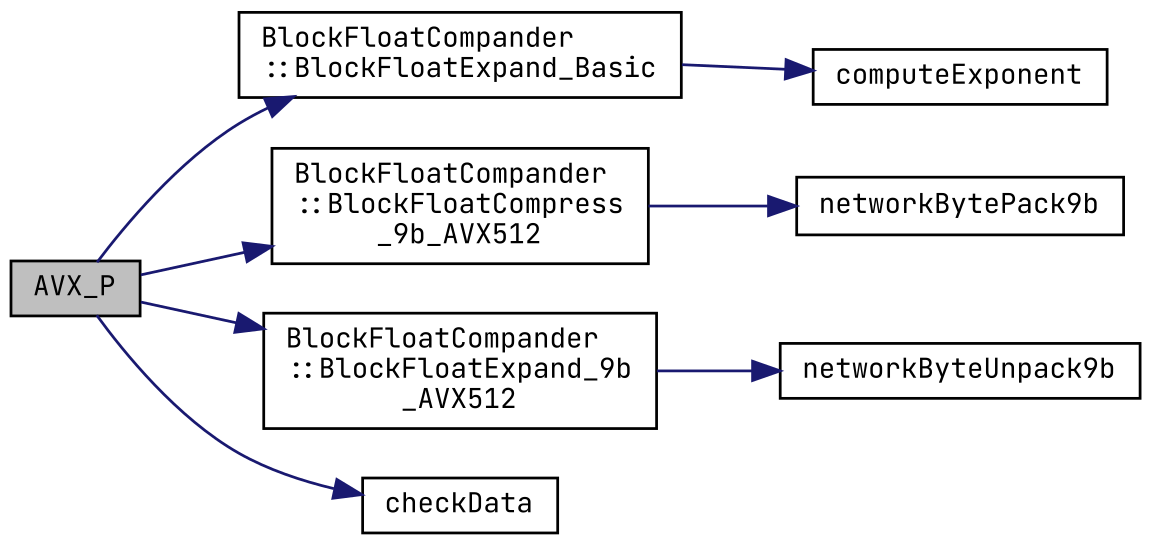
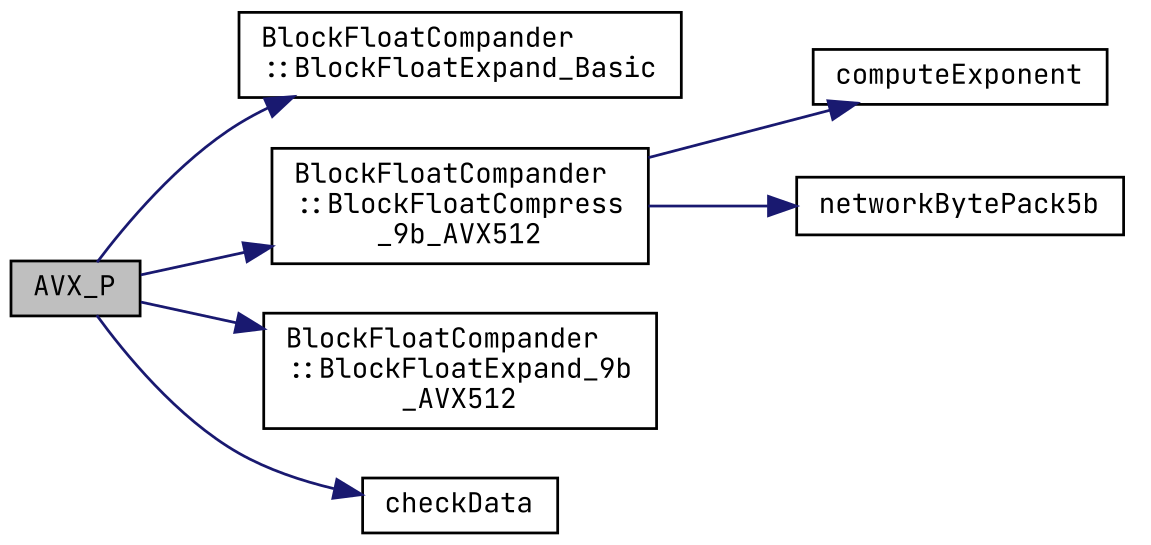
(734, 67) -> (739, 134)
(960, 206) -> (960, 206)
(960, 371) -> none
